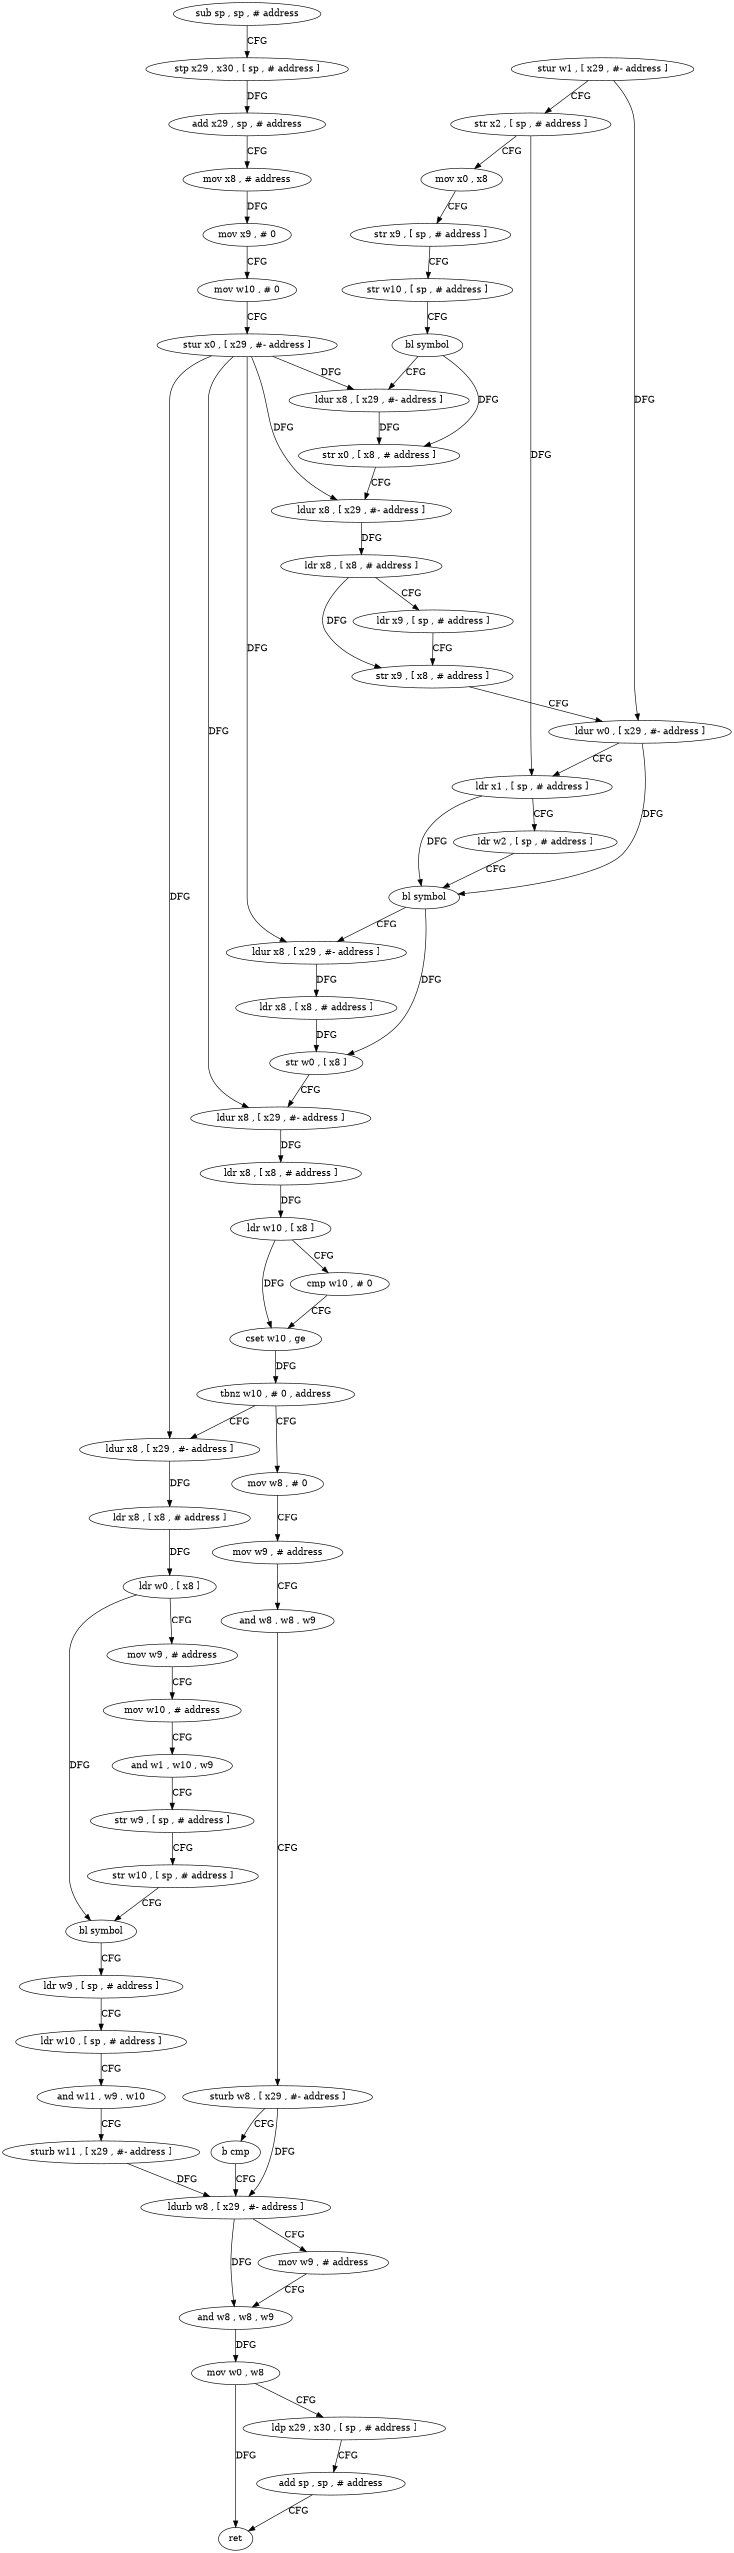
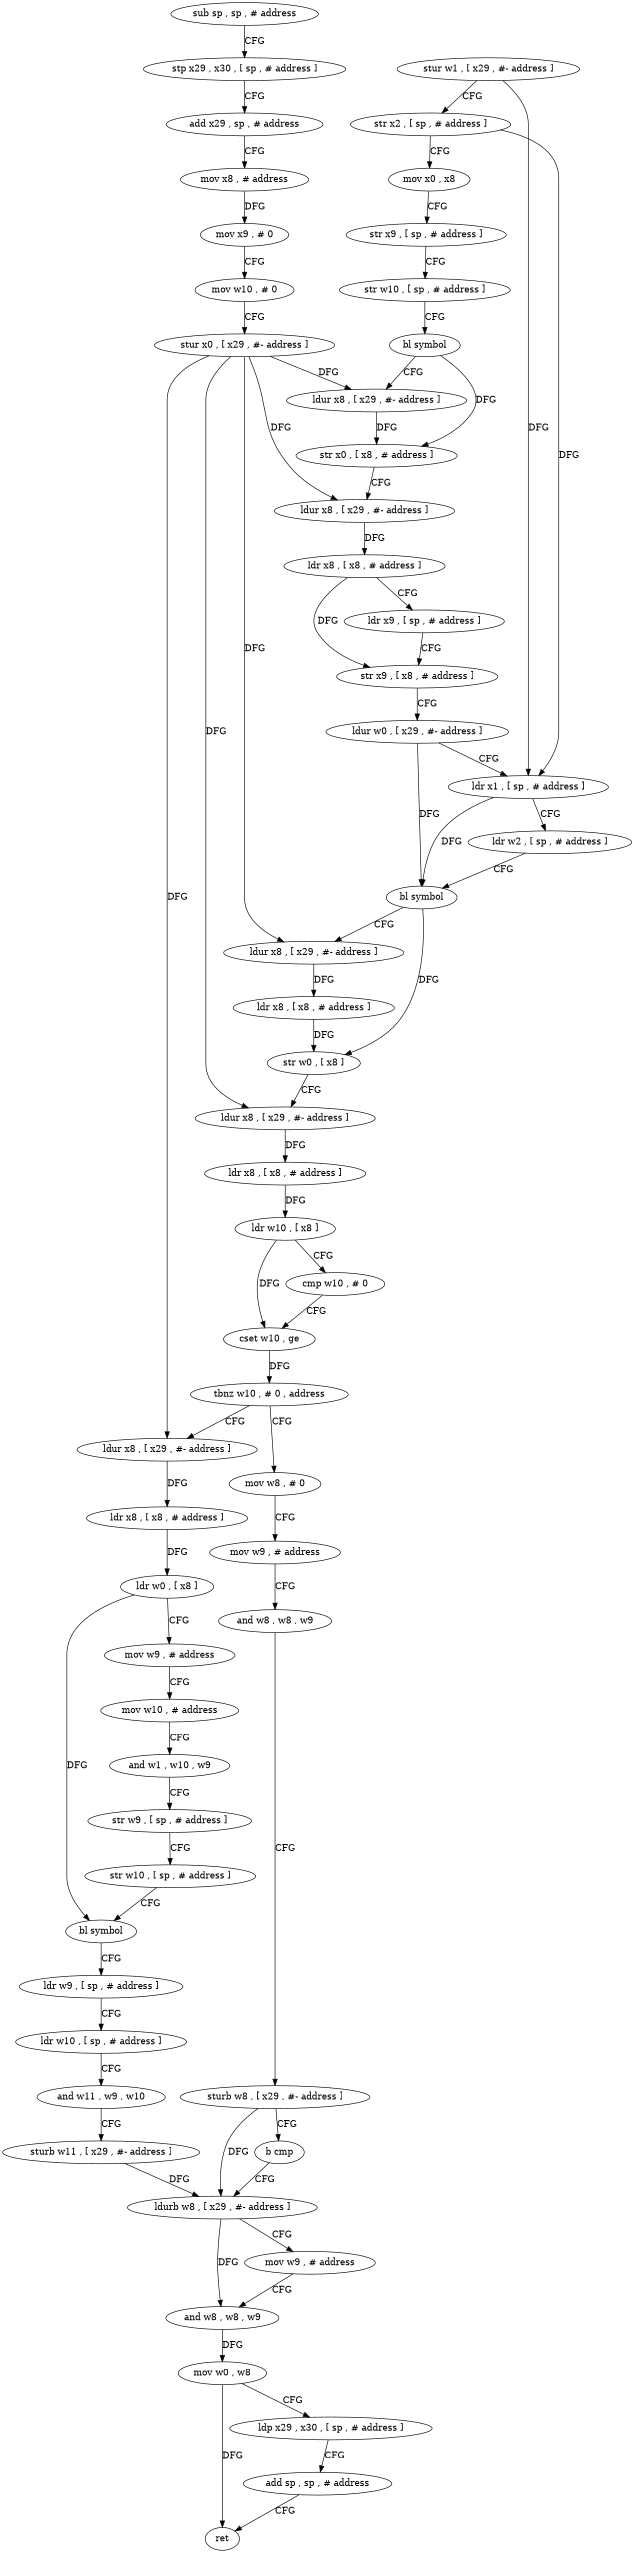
(258, 97) -> (255, 97)
(634, 395) -> (528, 421)
